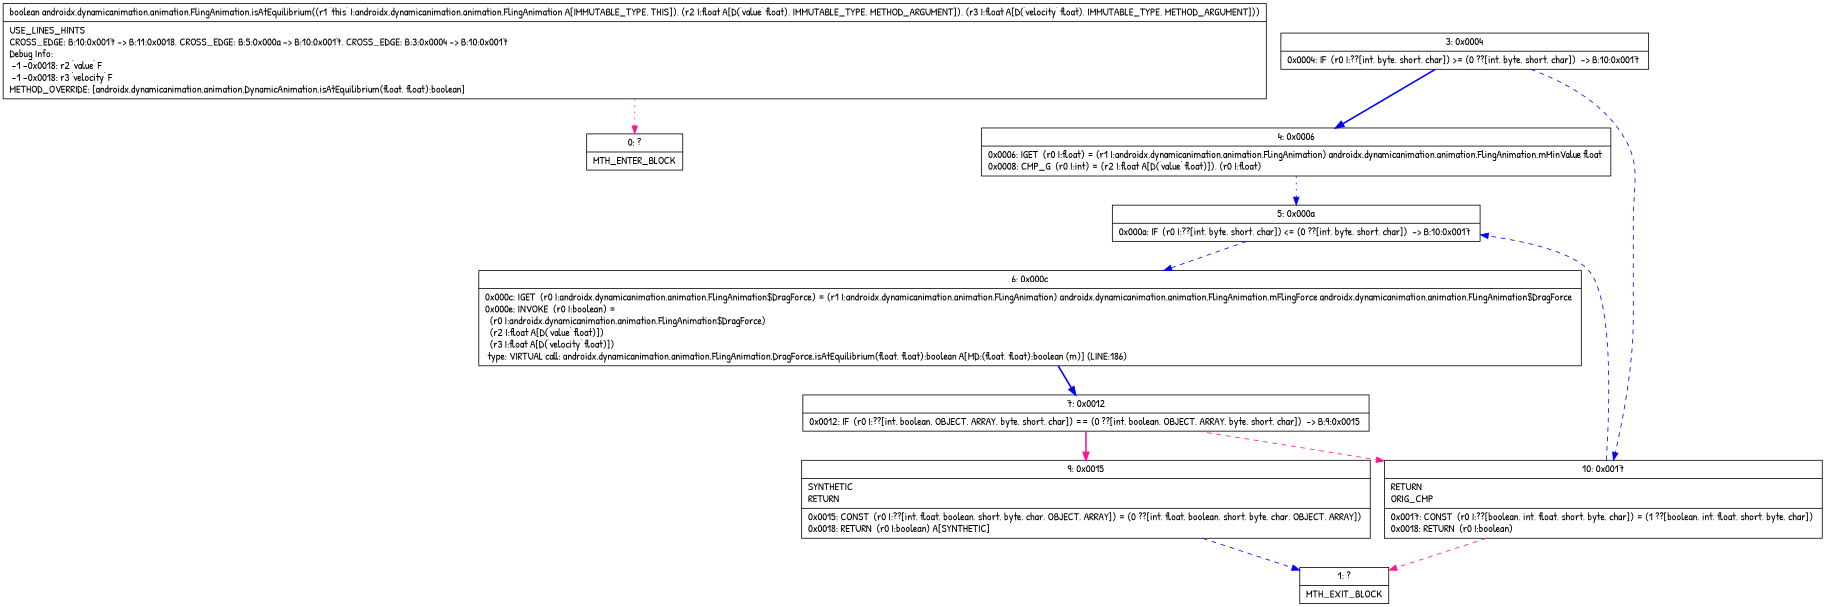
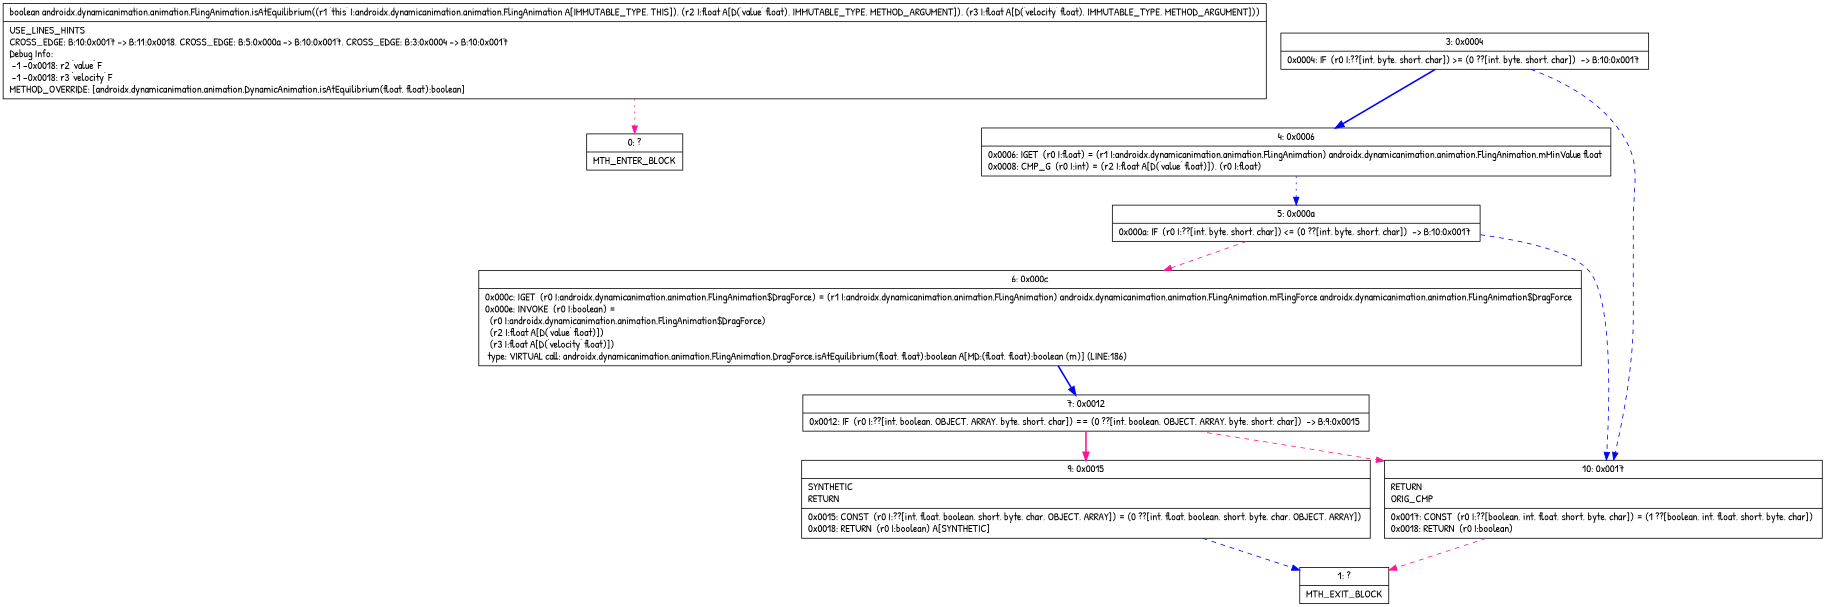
(1209, 255) -> (1209, 255)
(1603, 310) -> (1602, 302)
